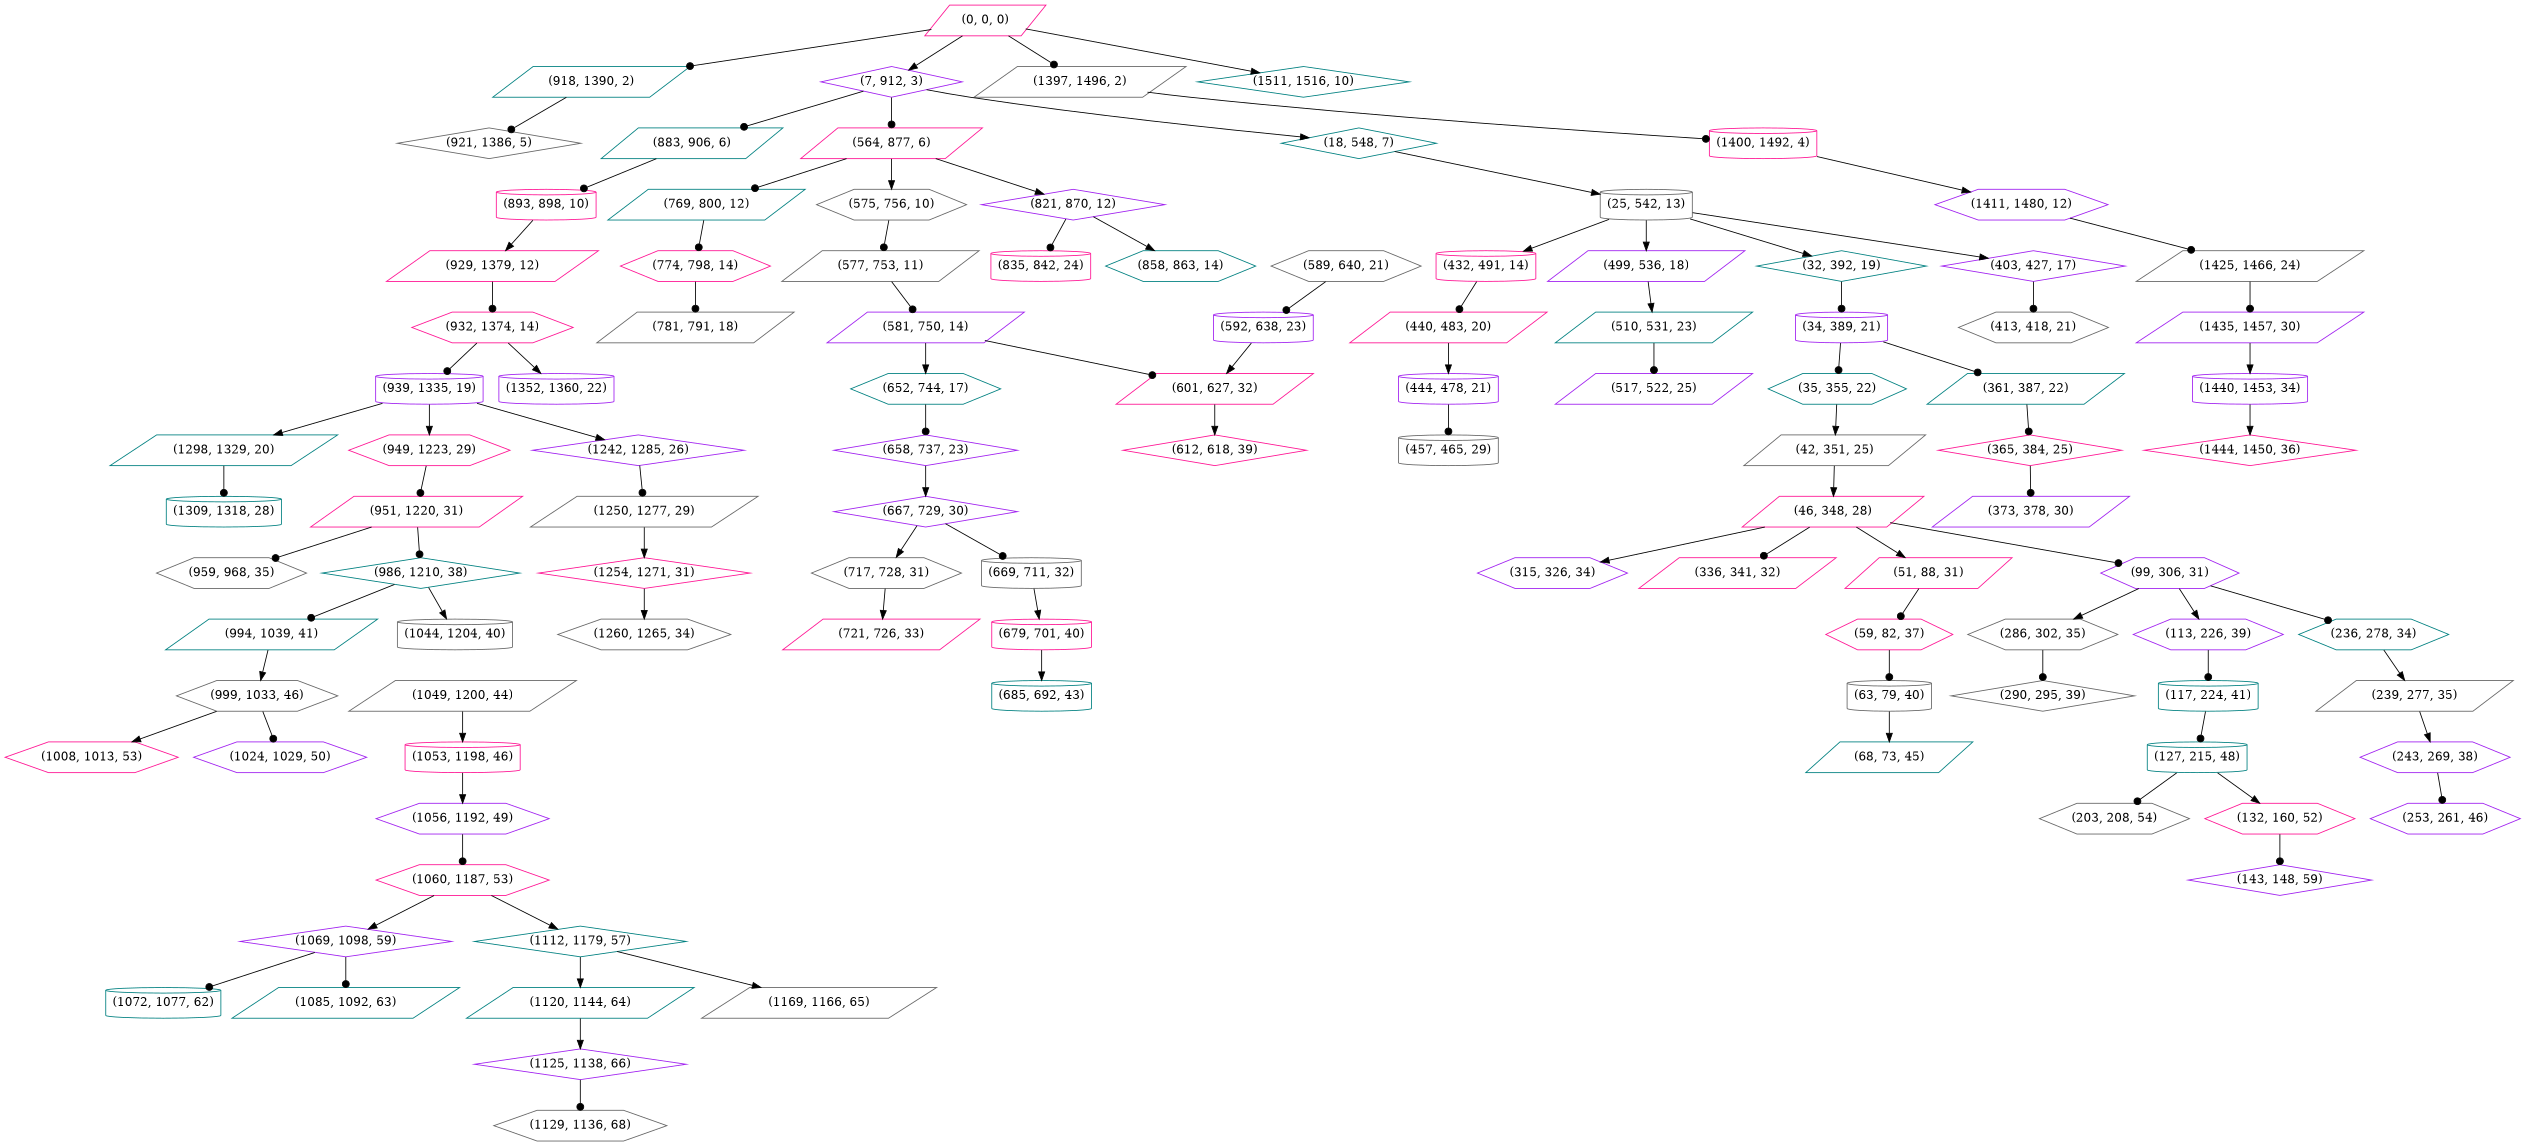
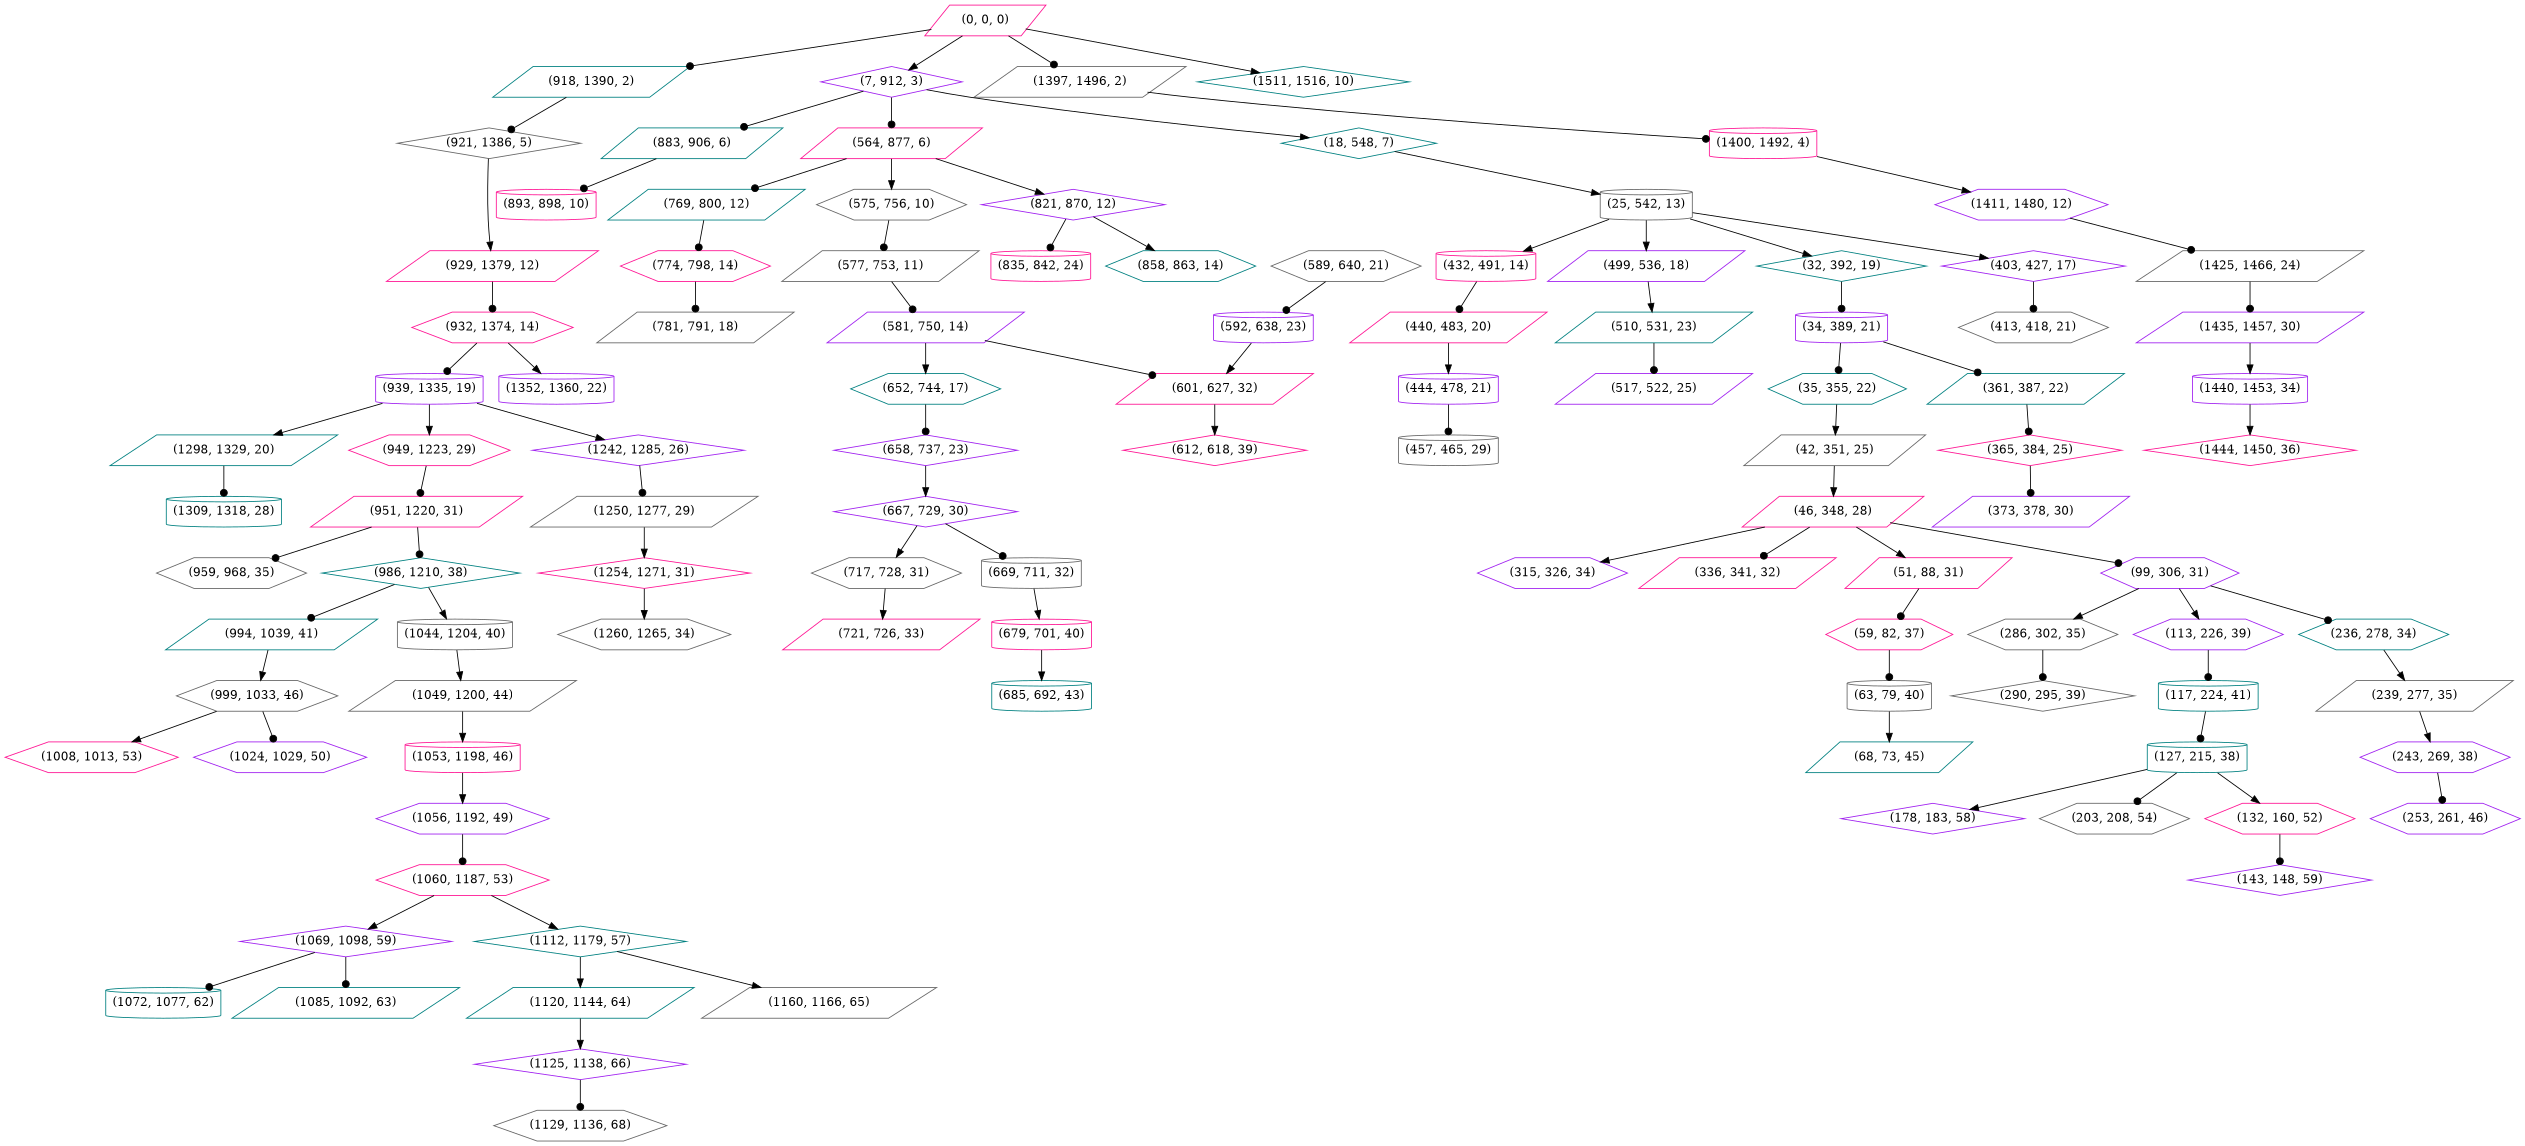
(522, 232) -> (488, 200)
none -> (458, 661)
(2197, 757) -> (2197, 757)
none -> (1933, 819)
(819, 1003) -> (819, 1003)
